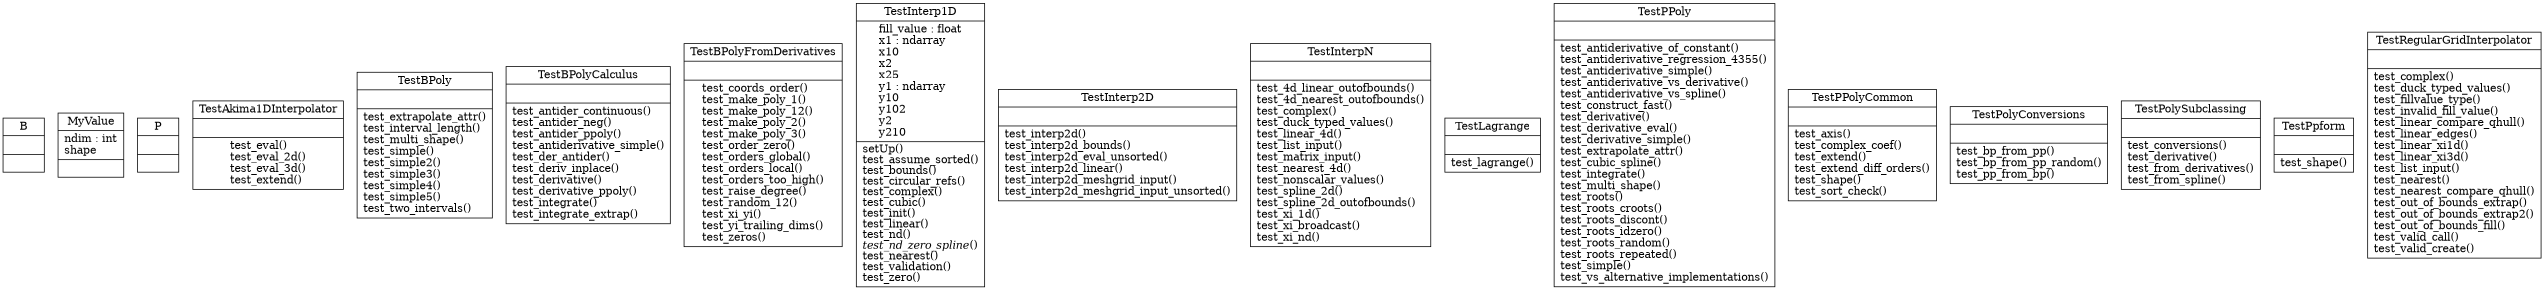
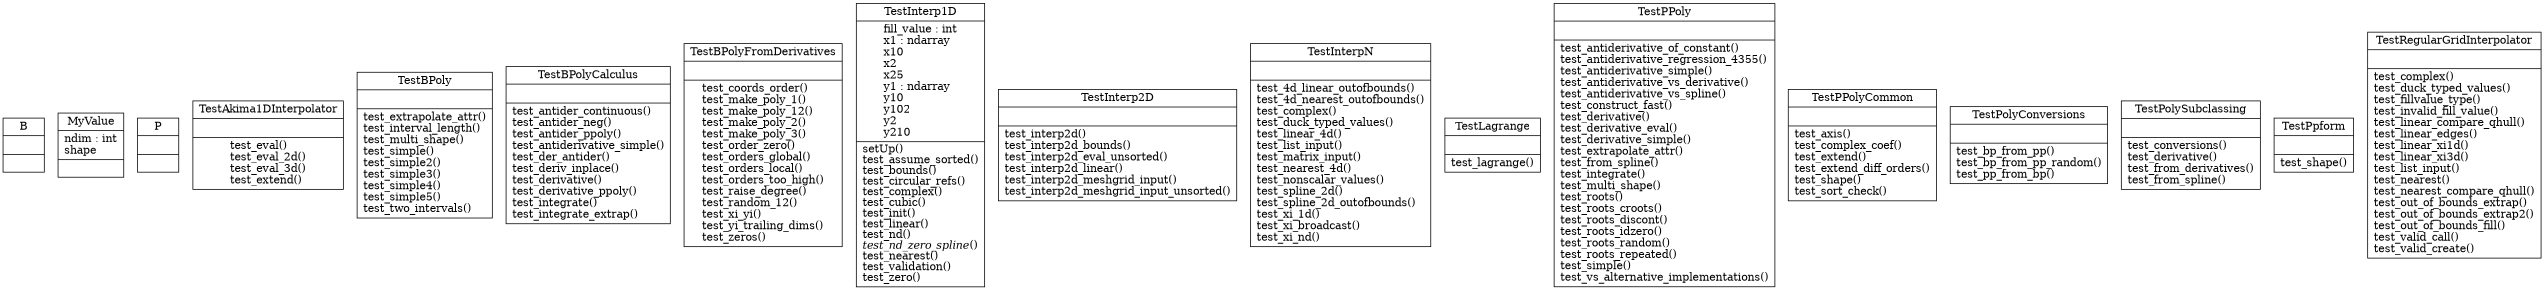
(920, 29) -> (920, 29)
(1611, 163) -> (1610, 163)
